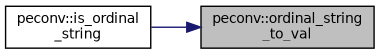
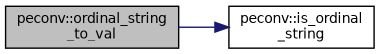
(169, 27) -> (197, 27)
